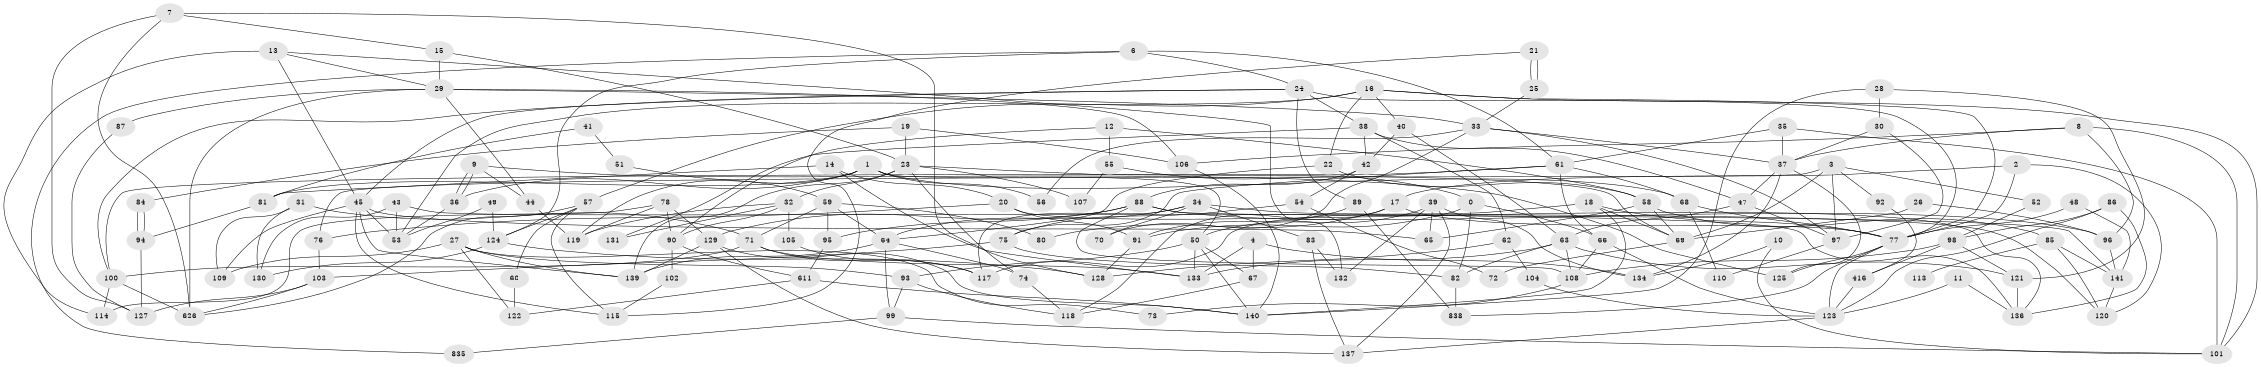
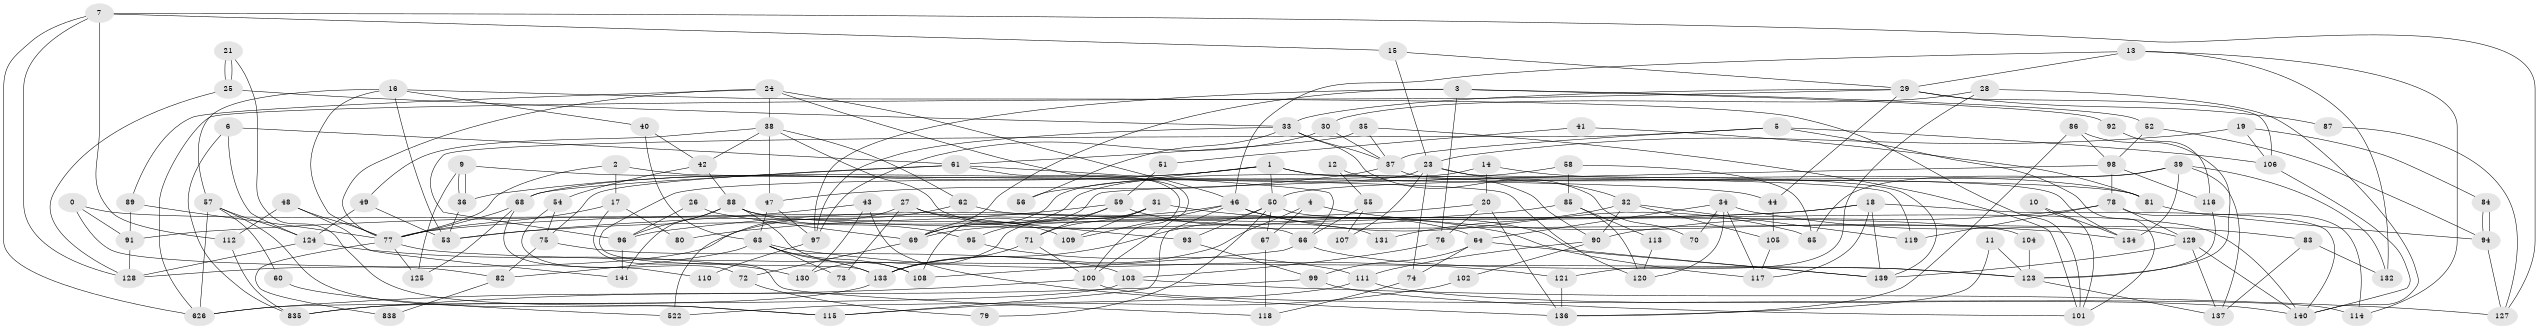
(1219, 65) -> none
(2079, 127) -> (1777, 127)
none -> (557, 140)
(1394, 156) -> none
none -> (79, 161)
(1328, 165) -> none
none -> (2324, 167)
(1292, 178) -> (1336, 222)
(359, 203) -> (1235, 203)
(552, 222) -> (1773, 222)
(1859, 226) -> (472, 244)
none -> (230, 241)
(1398, 250) -> (317, 229)
(2084, 259) -> (1095, 216)
(867, 260) -> (1530, 240)
(1986, 260) -> (2112, 184)
(525, 263) -> (1876, 241)
(805, 278) -> (1363, 278)
(1860, 278) -> (2209, 203)
(2111, 294) -> (1647, 261)
none -> (590, 304)
(1365, 305) -> (800, 259)
(1019, 309) -> none
(515, 316) -> (675, 316)
none -> (985, 316)
